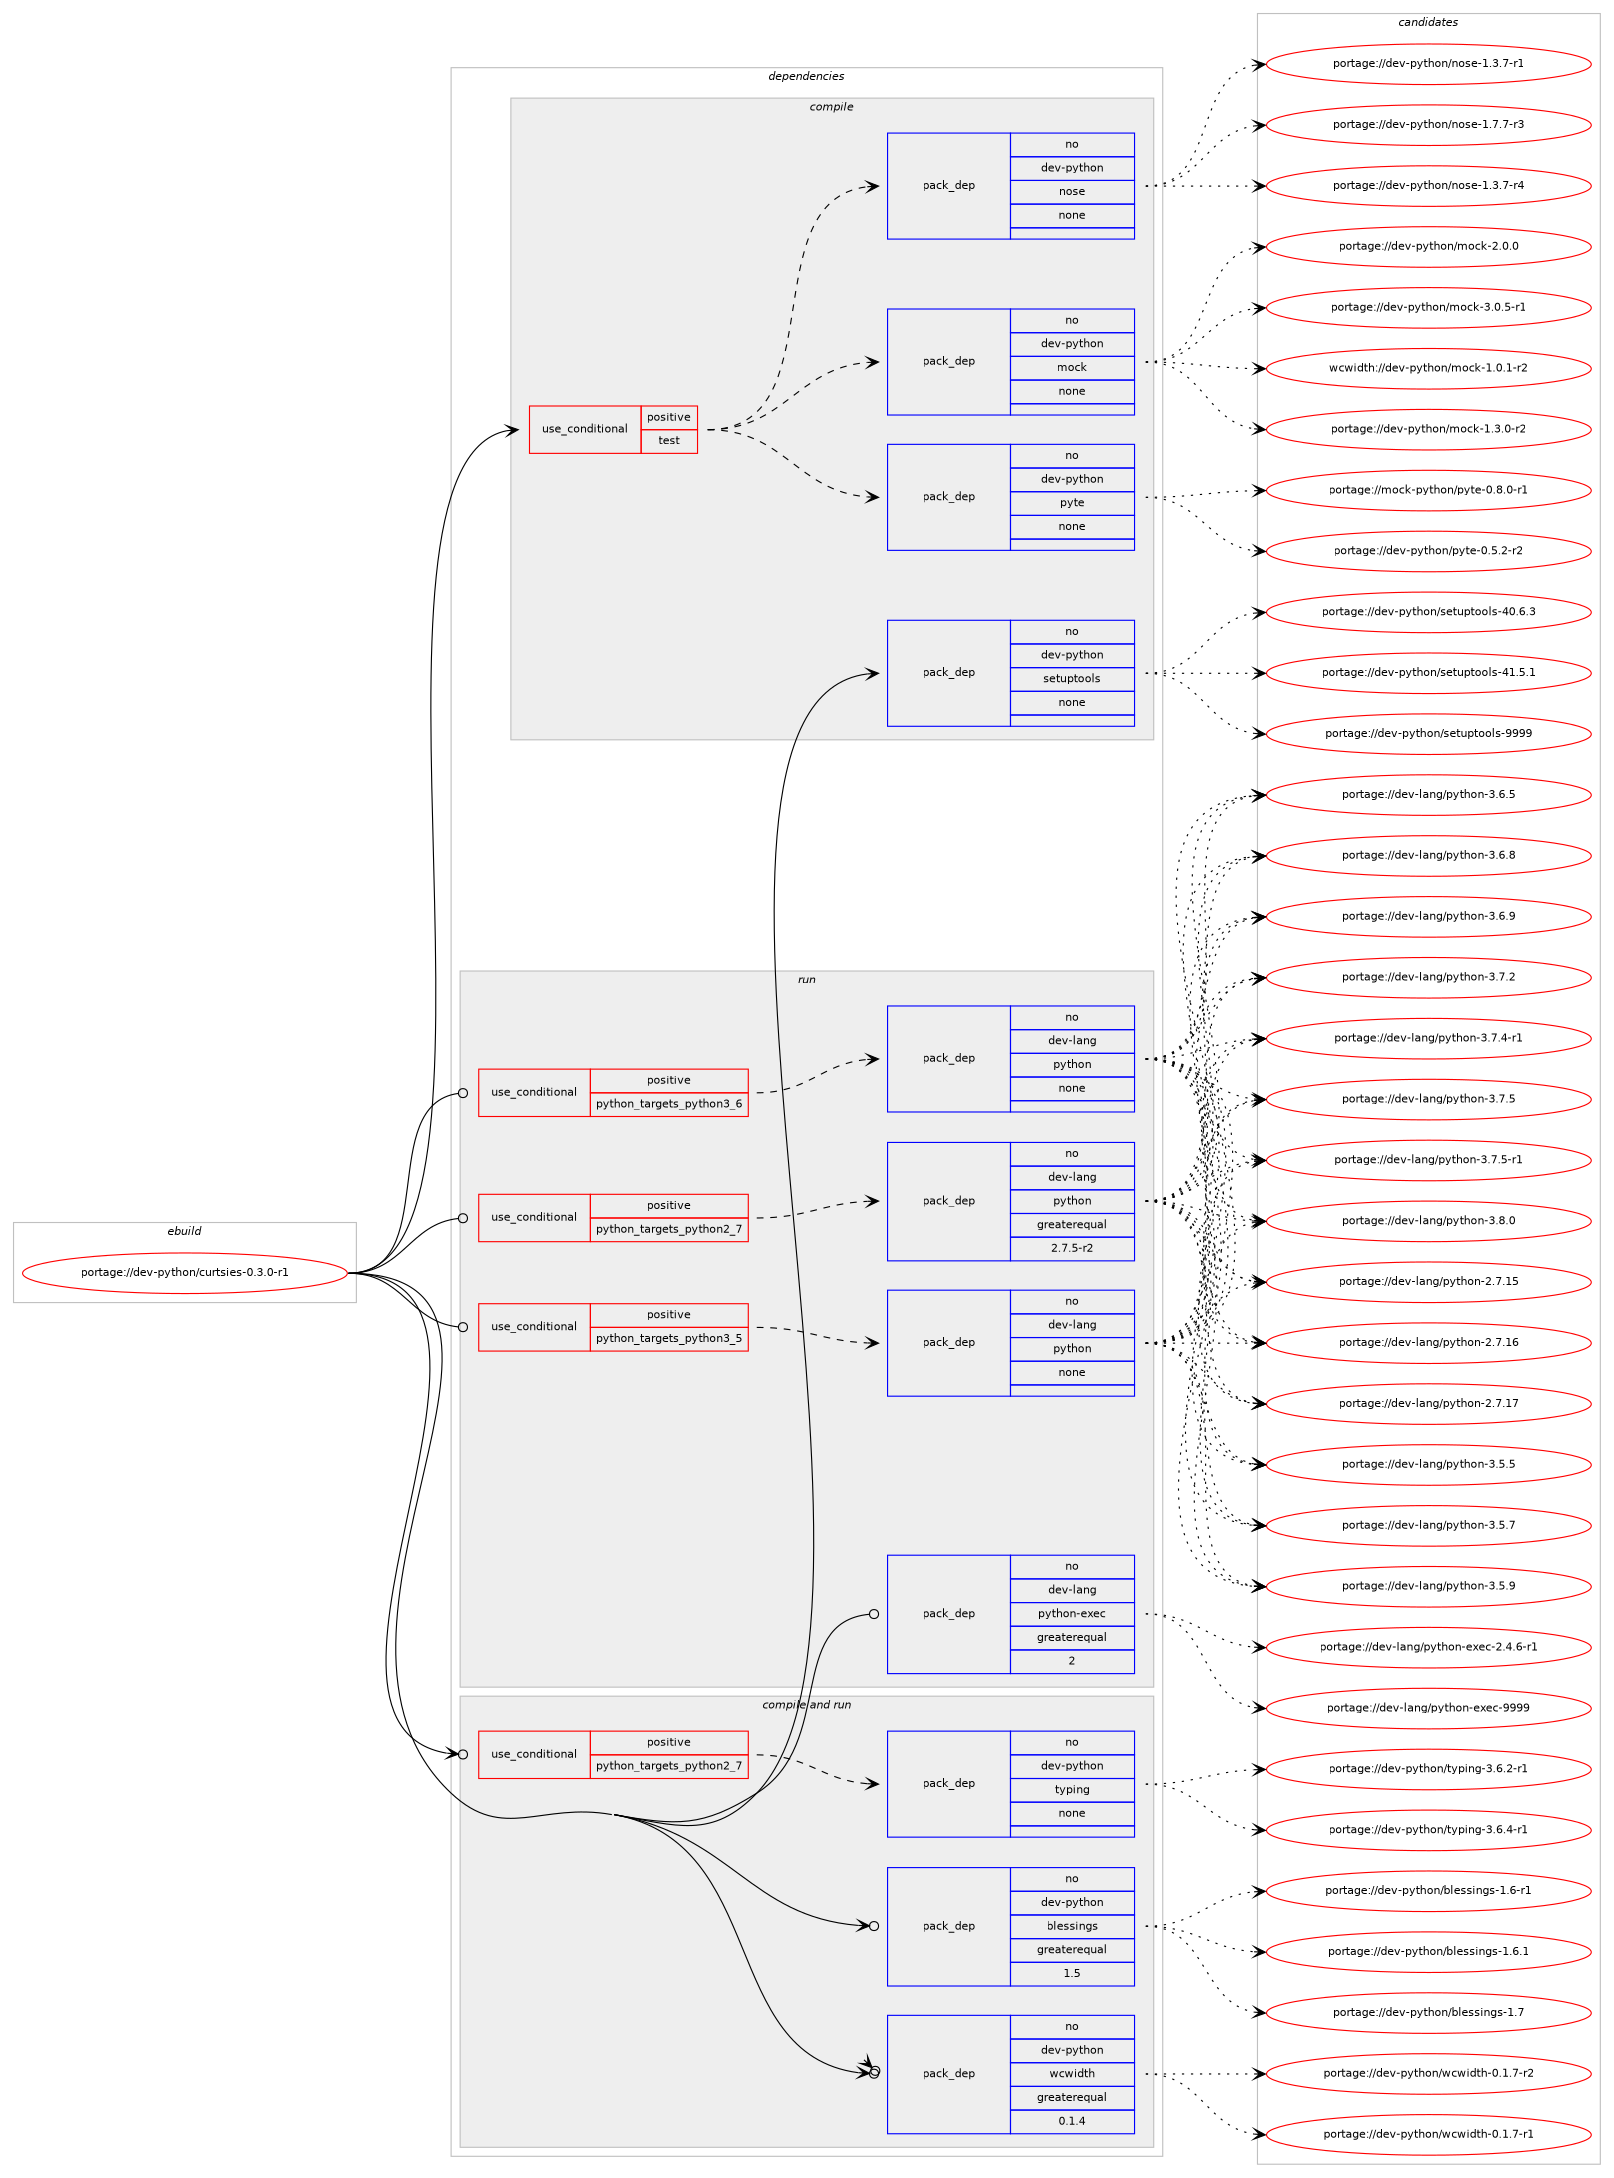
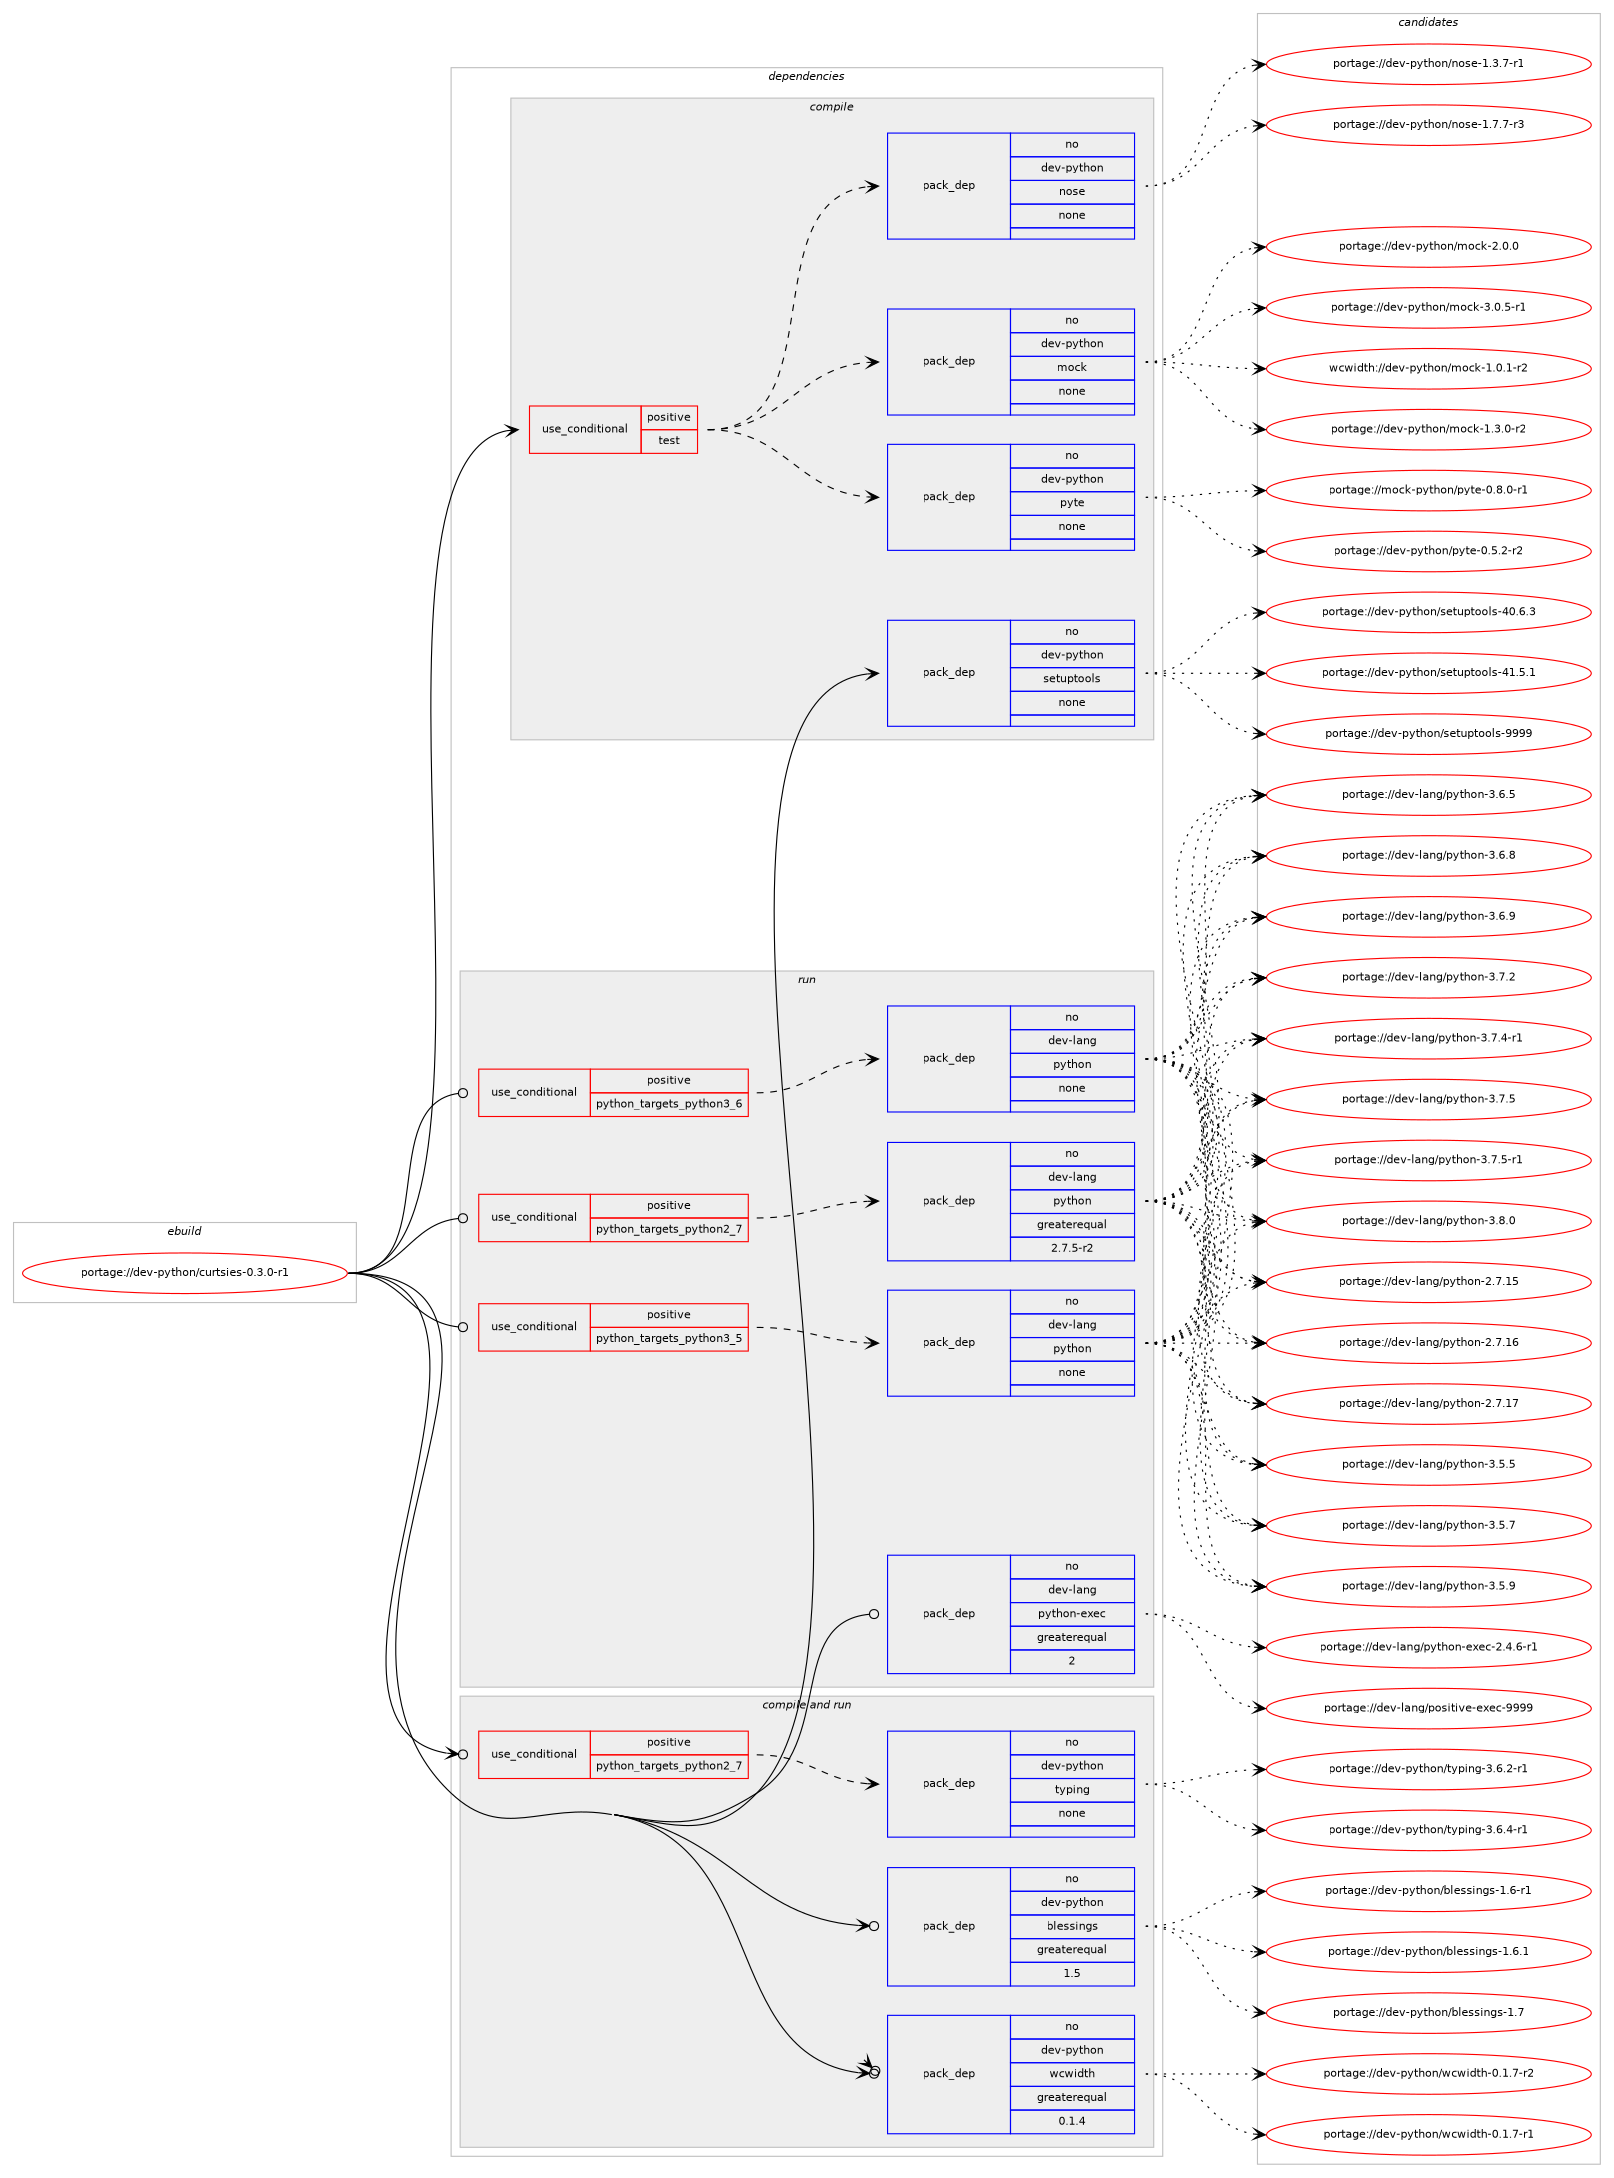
(1429, 186) -> none
(1429, 1709) -> (1429, 1709)
